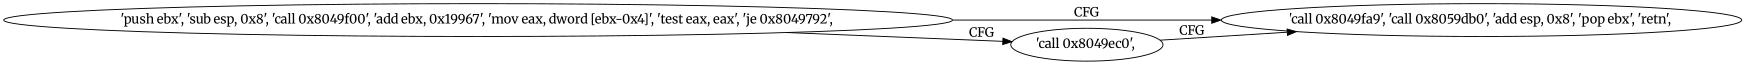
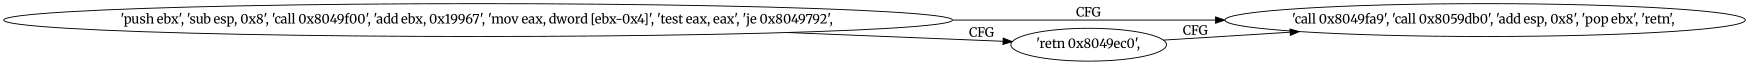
(1087, 45) -> (1089, 45)
